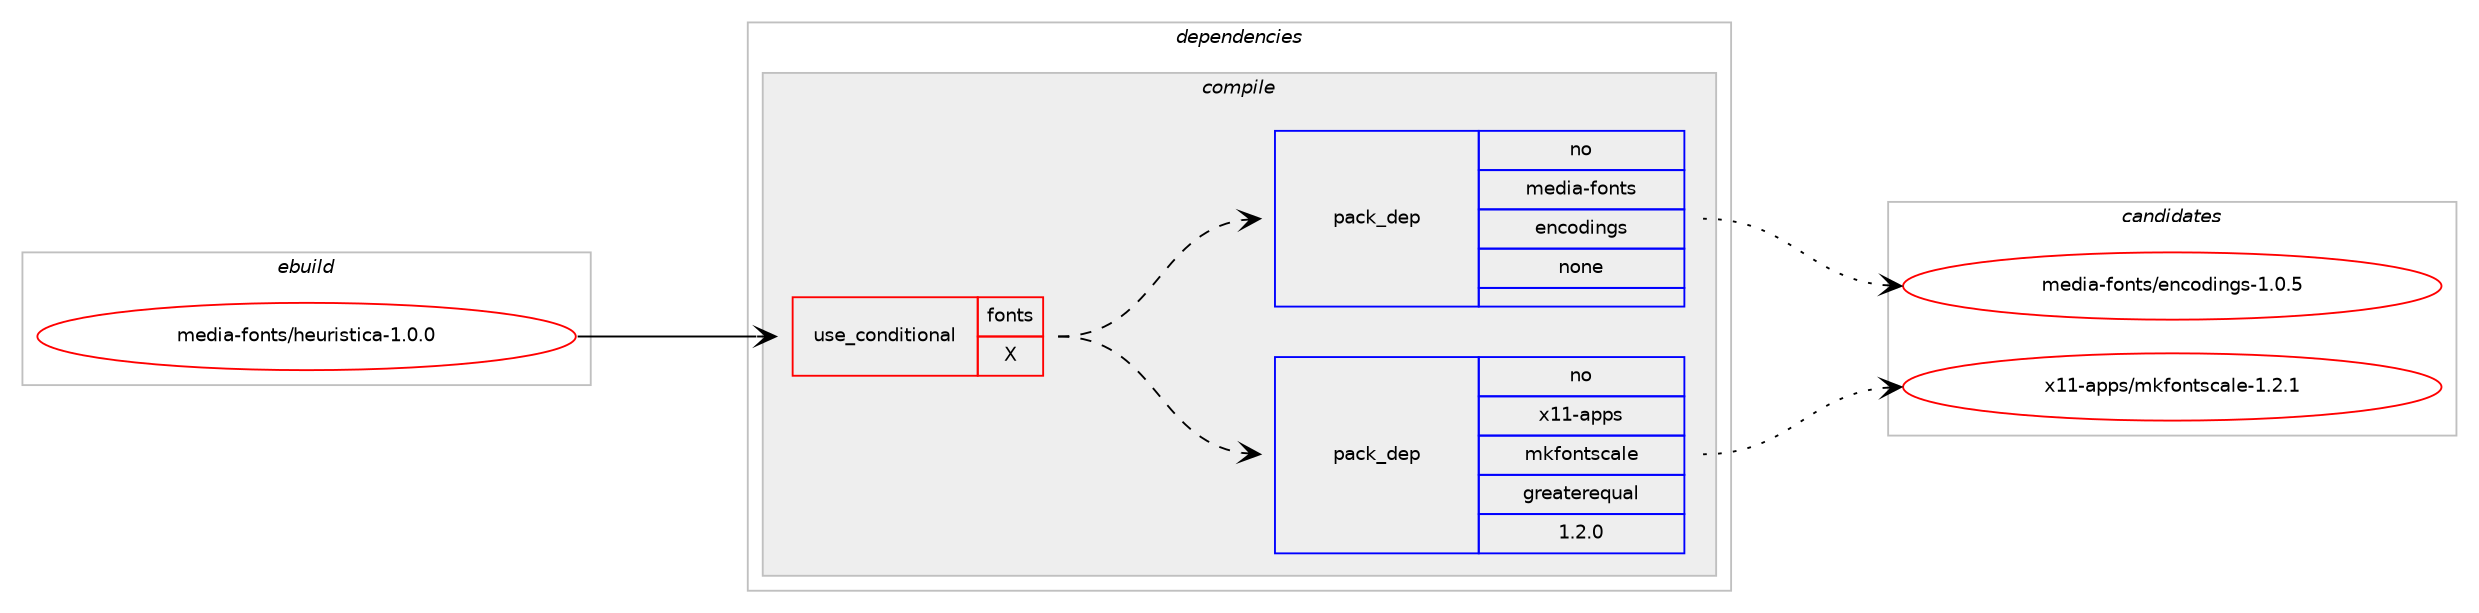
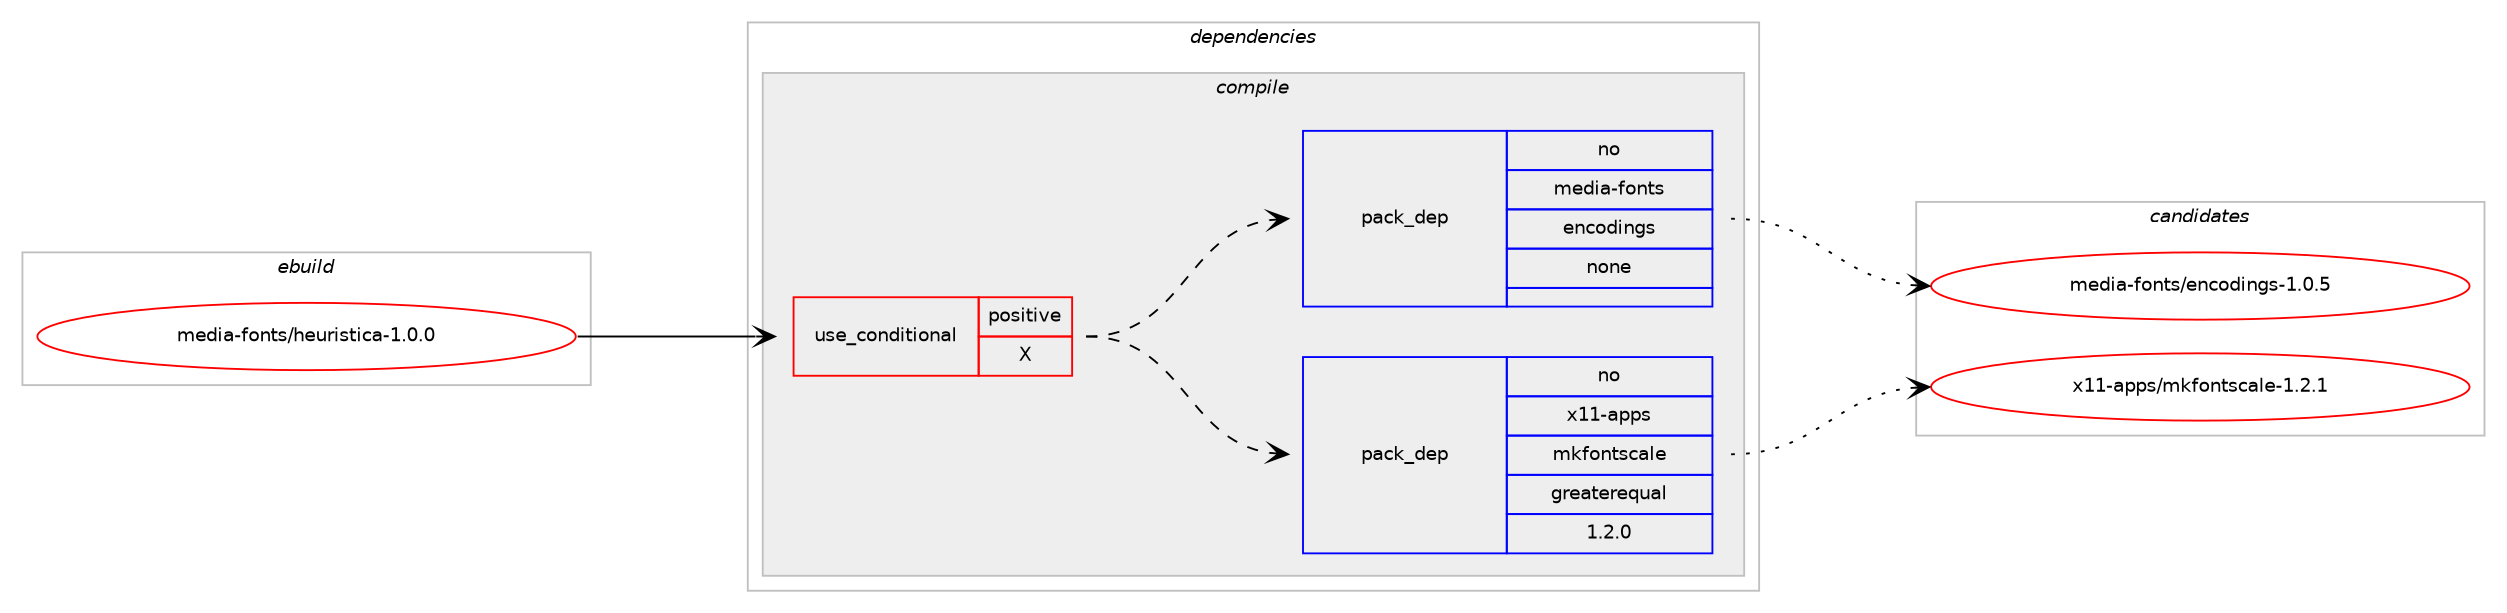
(1010, 316) -> (1025, 316)
